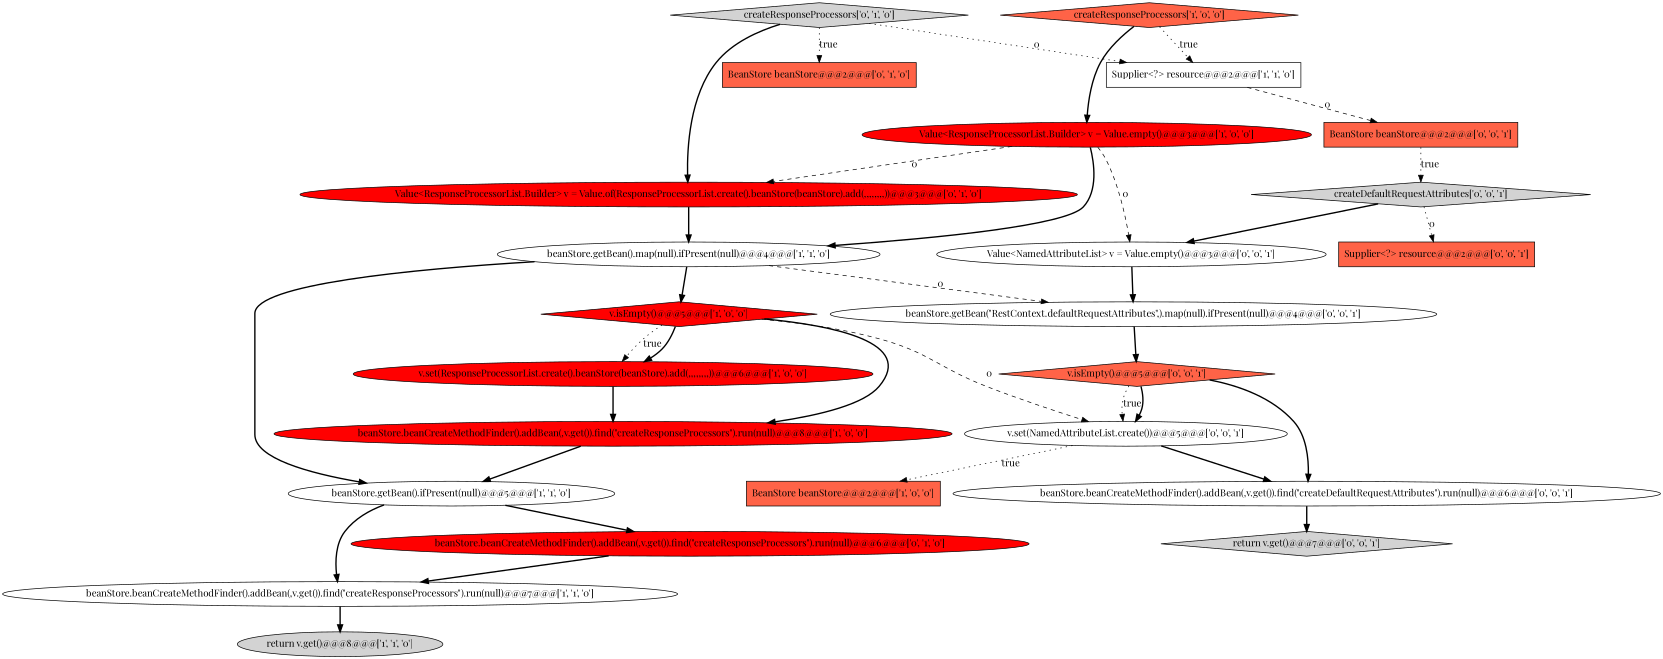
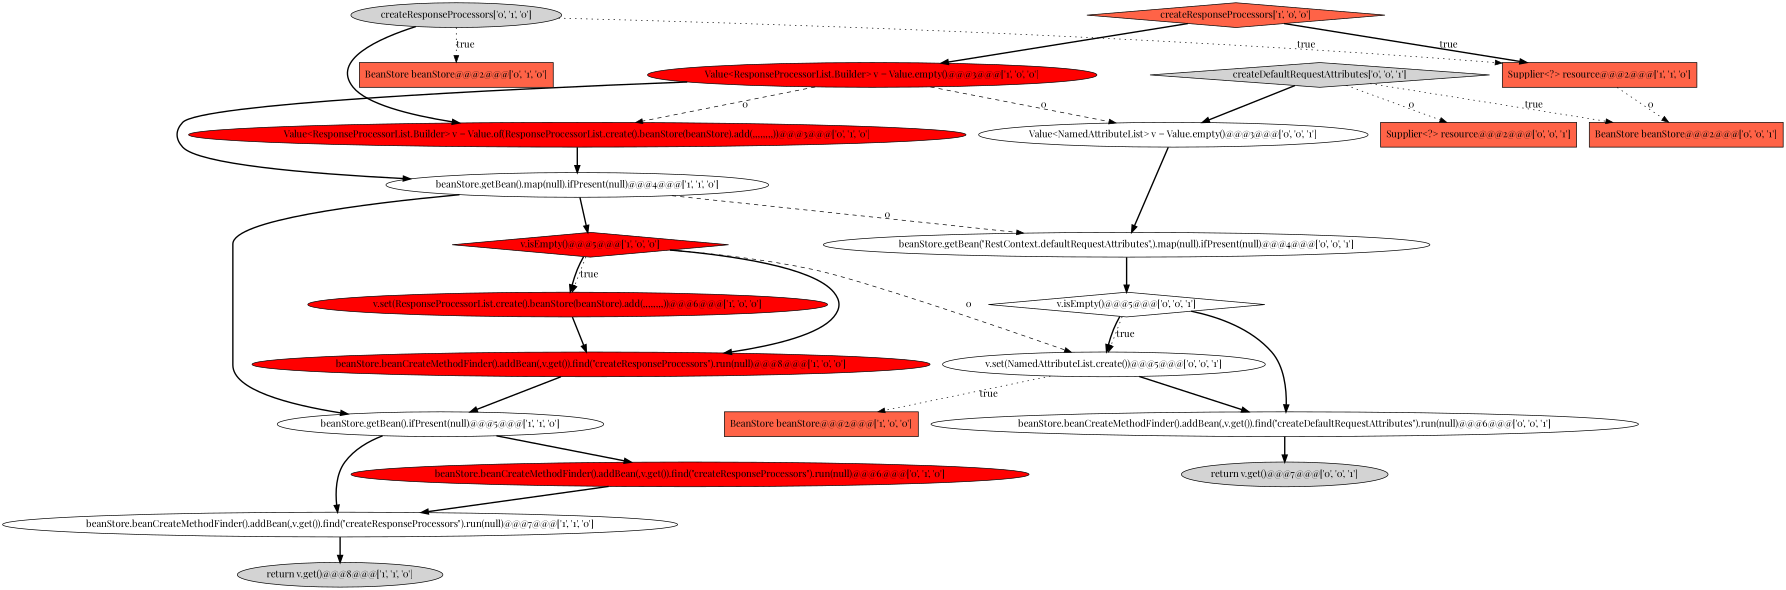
(819, 15) -> (456, 15)
(1174, 42) -> (1402, 42)
(1037, 45) -> (1306, 45)
(1204, 75) -> (1600, 75)
(1309, 104) -> (1640, 103)
(1421, 161) -> (1488, 102)
(1137, 374) -> (1127, 305)
(1307, 544) -> (1285, 474)
